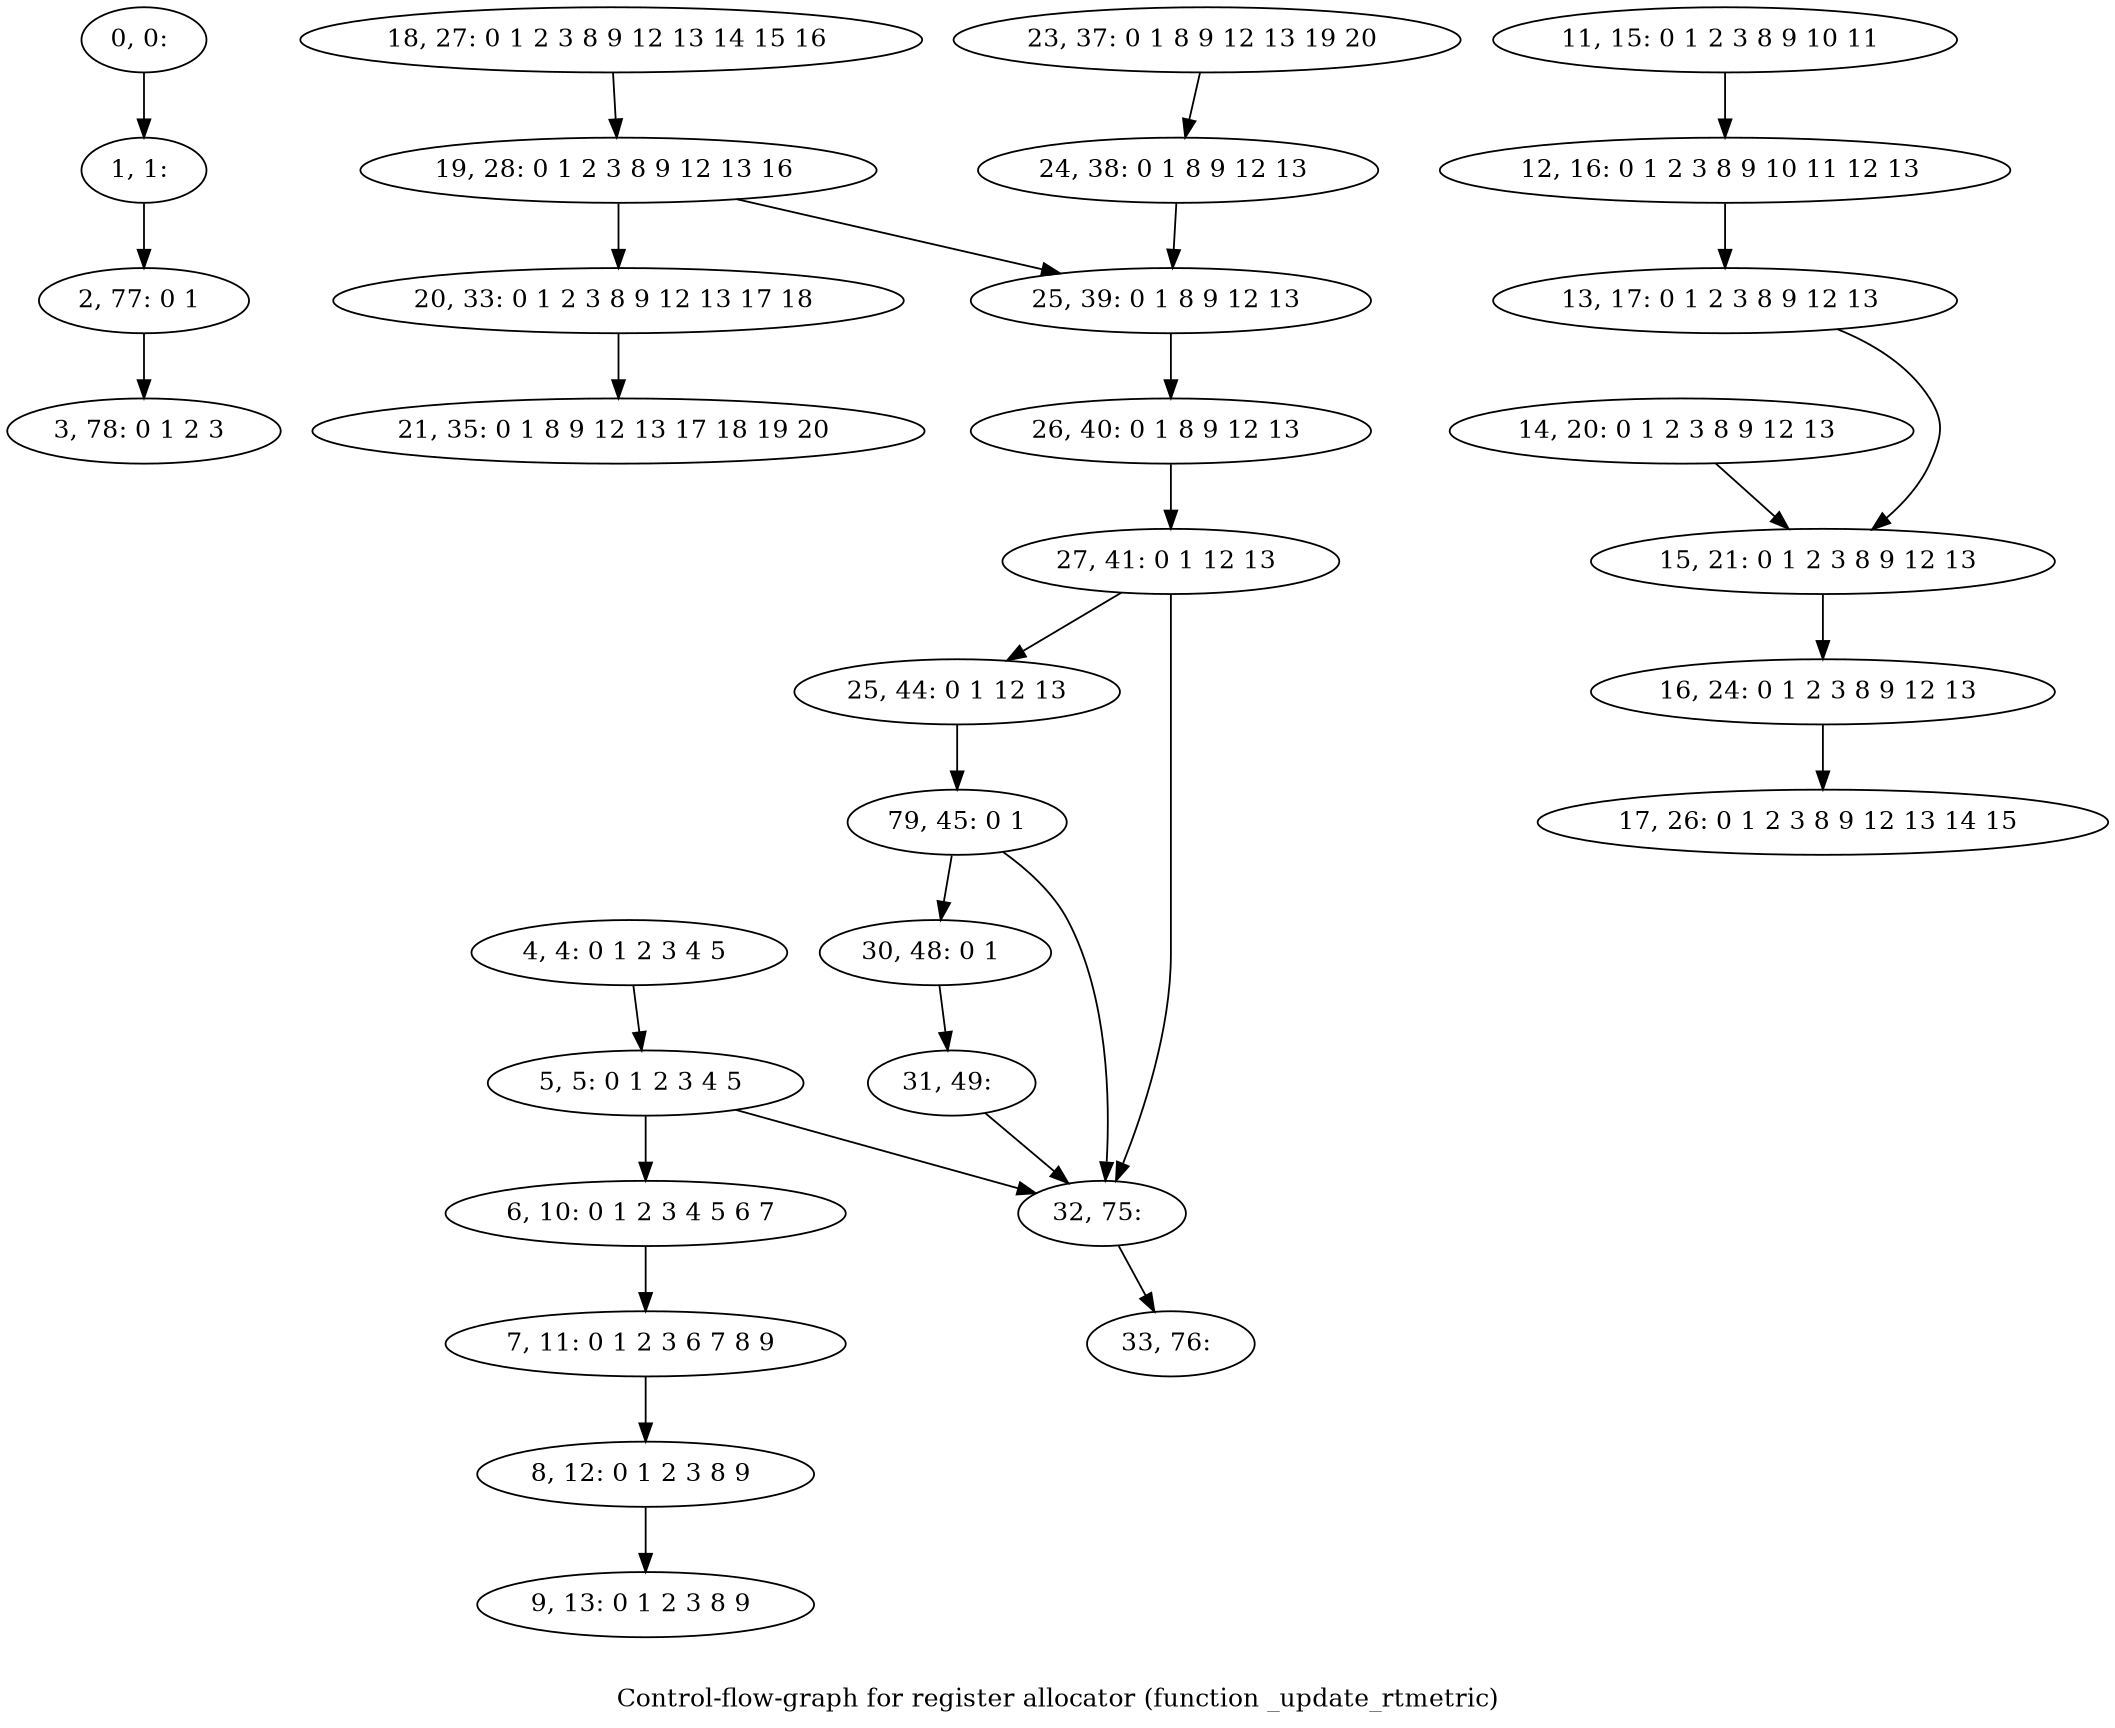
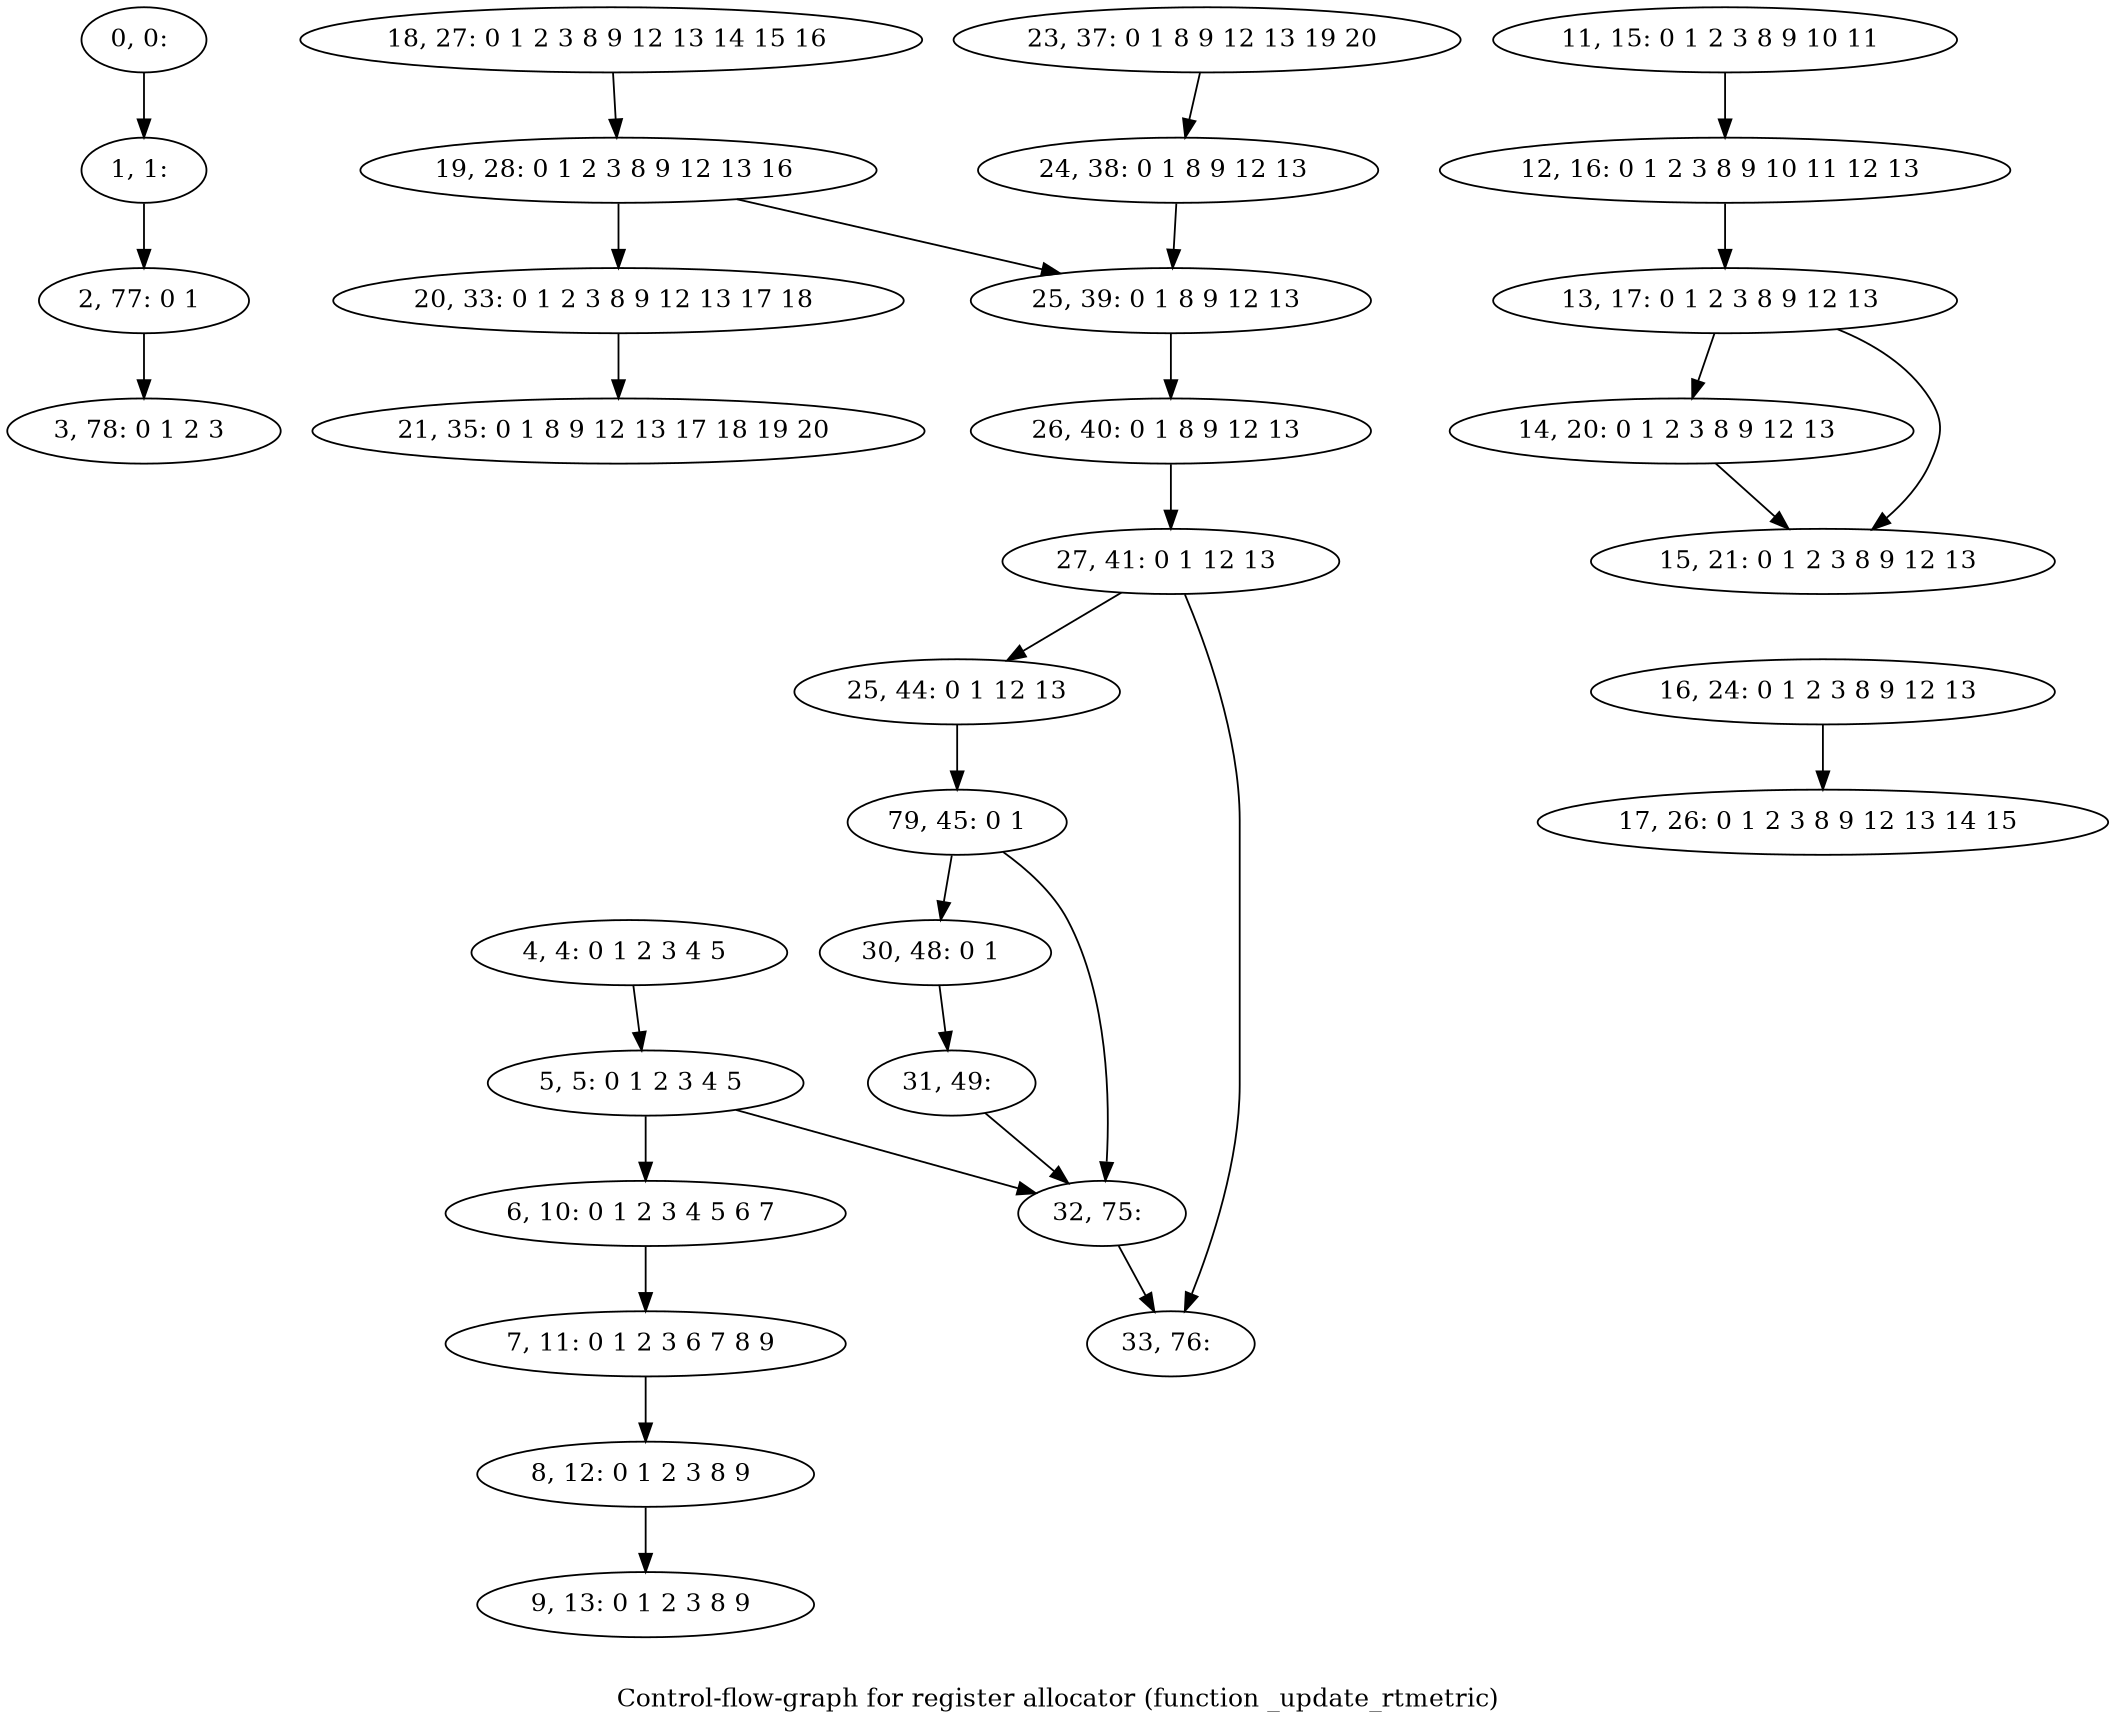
none -> (1706, 357)
(1823, 618) -> none
(1171, 882) -> (1240, 943)
